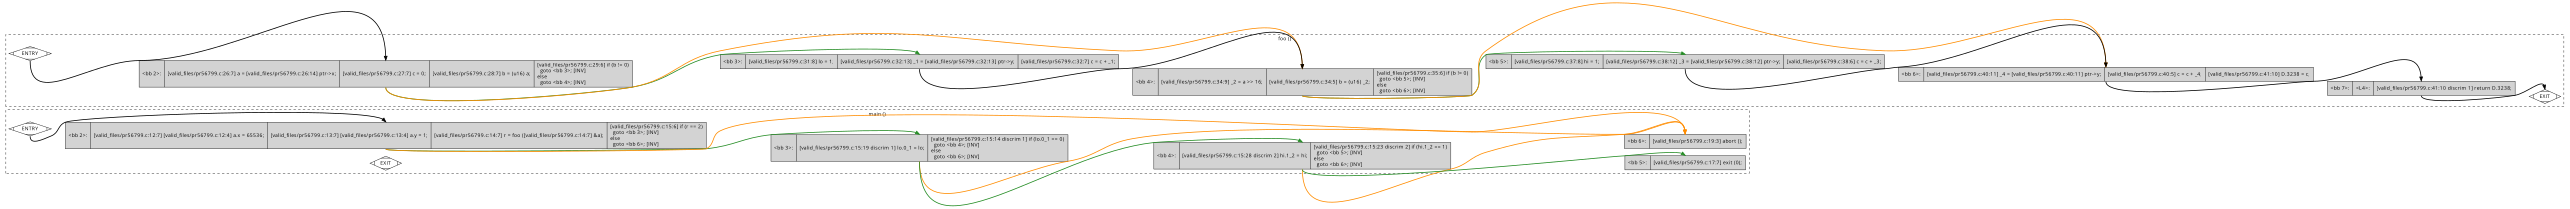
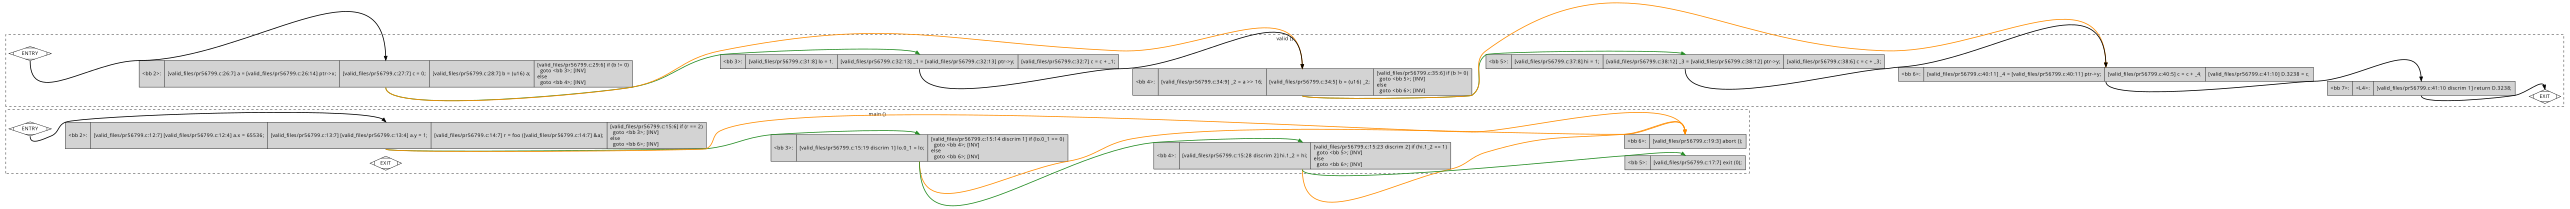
(1285, 39) -> (1285, 39)
